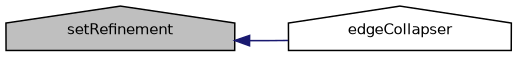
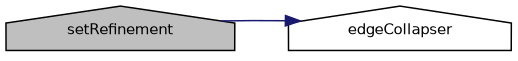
(269, 41) -> (253, 21)
